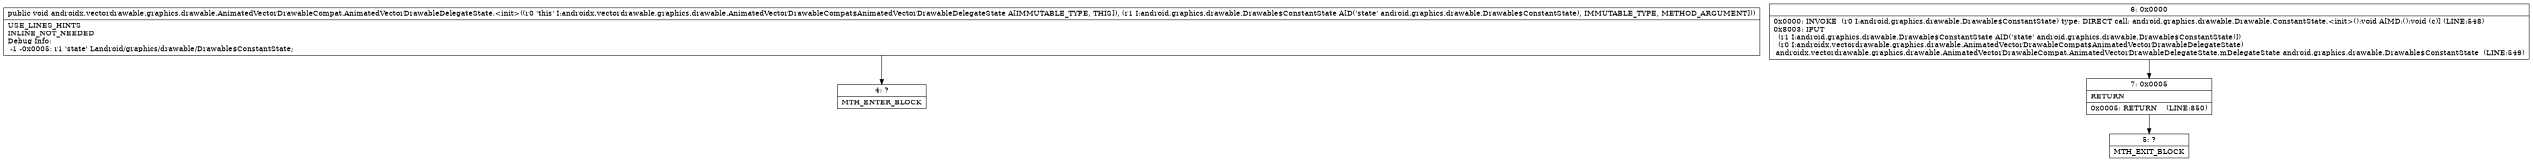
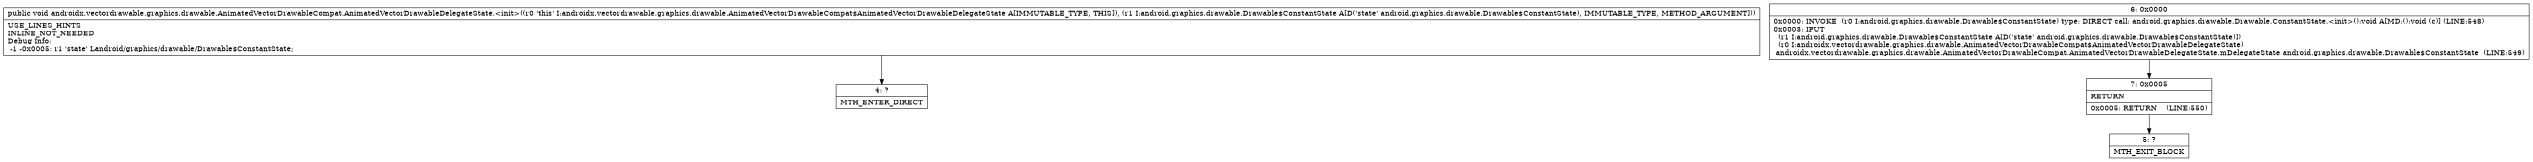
(1801, 30) -> (1801, 30)
(882, 102) -> (882, 102)
(2149, 108) -> (2149, 108)
